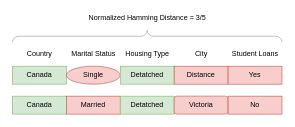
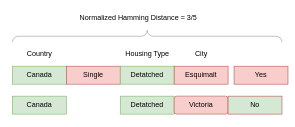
(147, 18) -> (138, 18)
(93, 54) -> none
(255, 54) -> none
(93, 75) -> (93, 75)
(201, 75) -> (201, 75)
(255, 75) -> (261, 75)
(93, 105) -> none
(255, 105) -> (255, 105)
